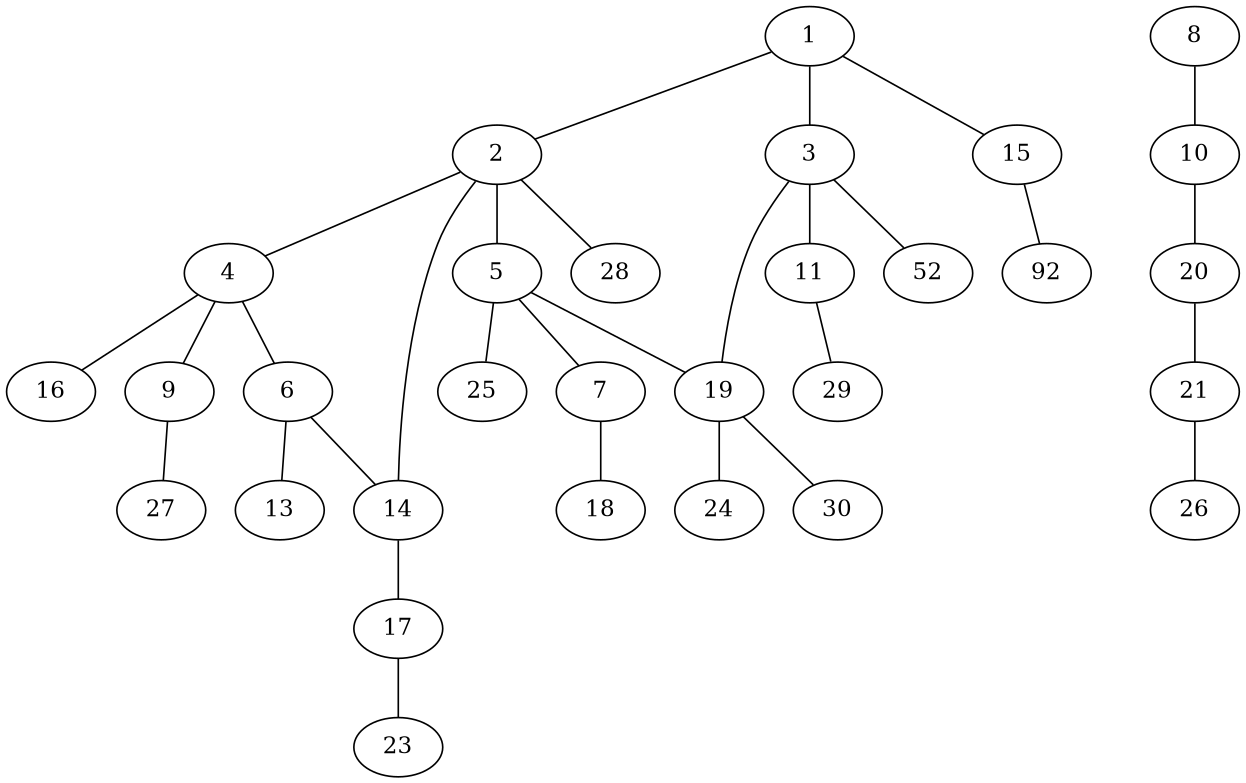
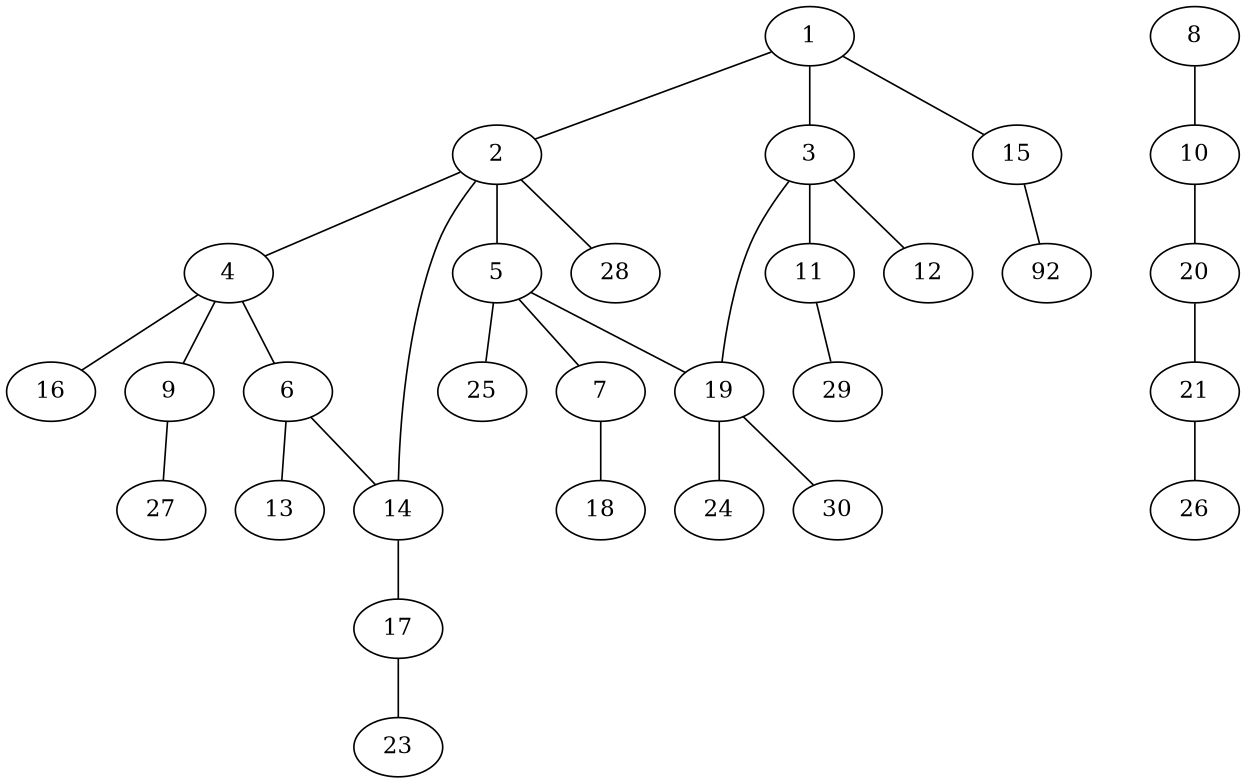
(928, 273) -> (928, 273)
